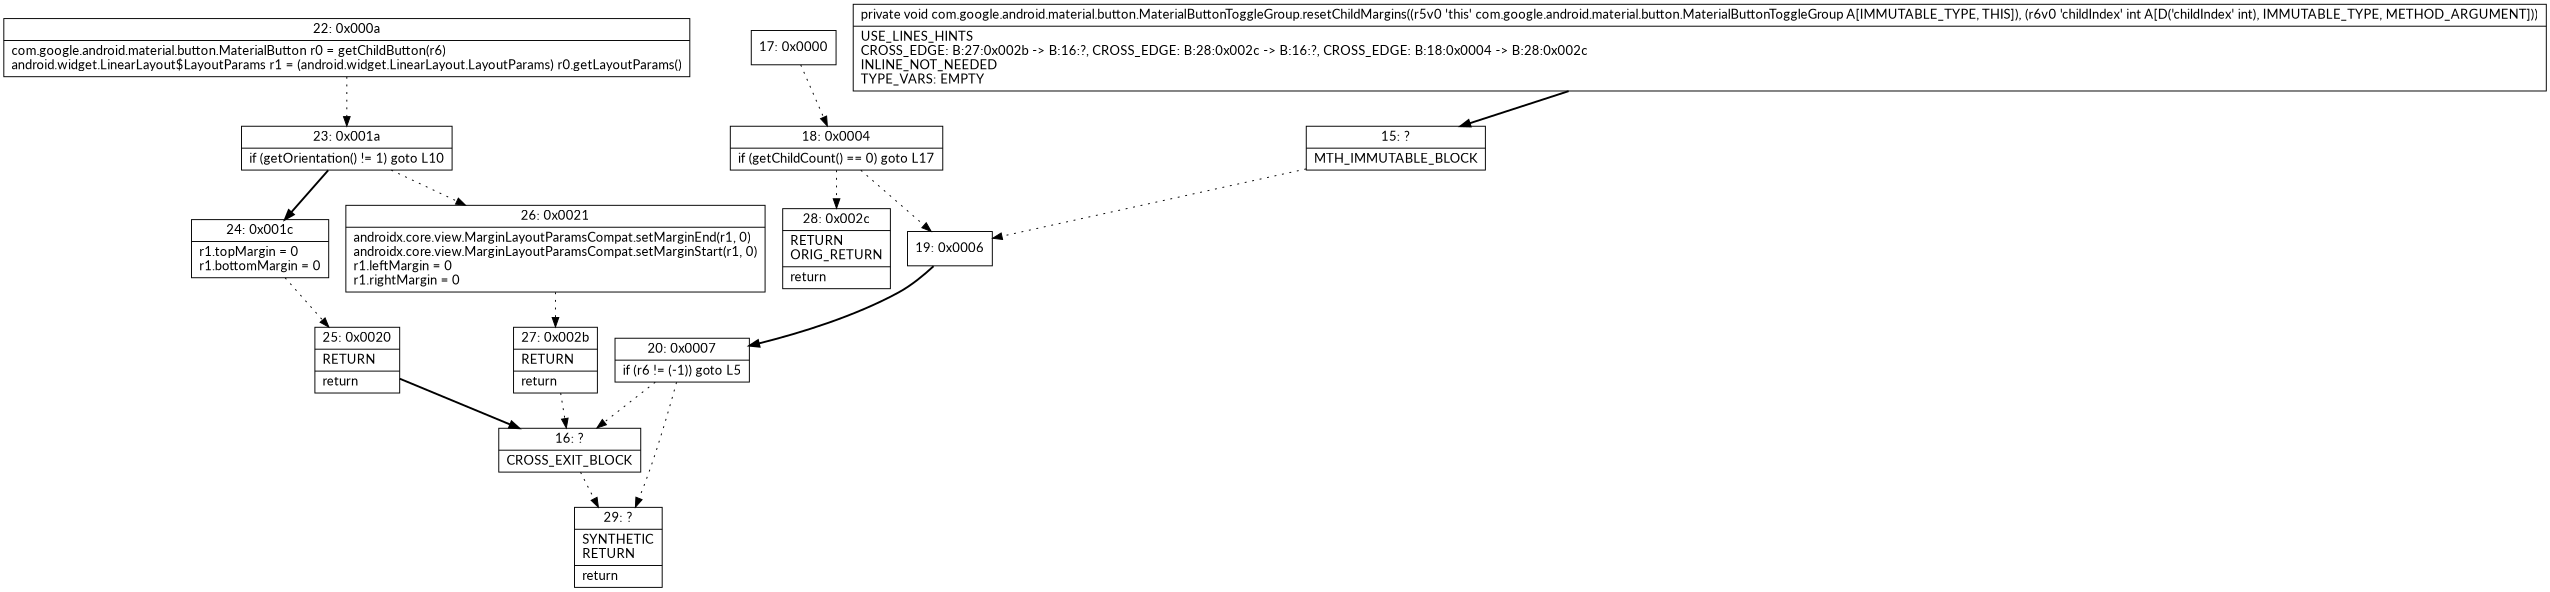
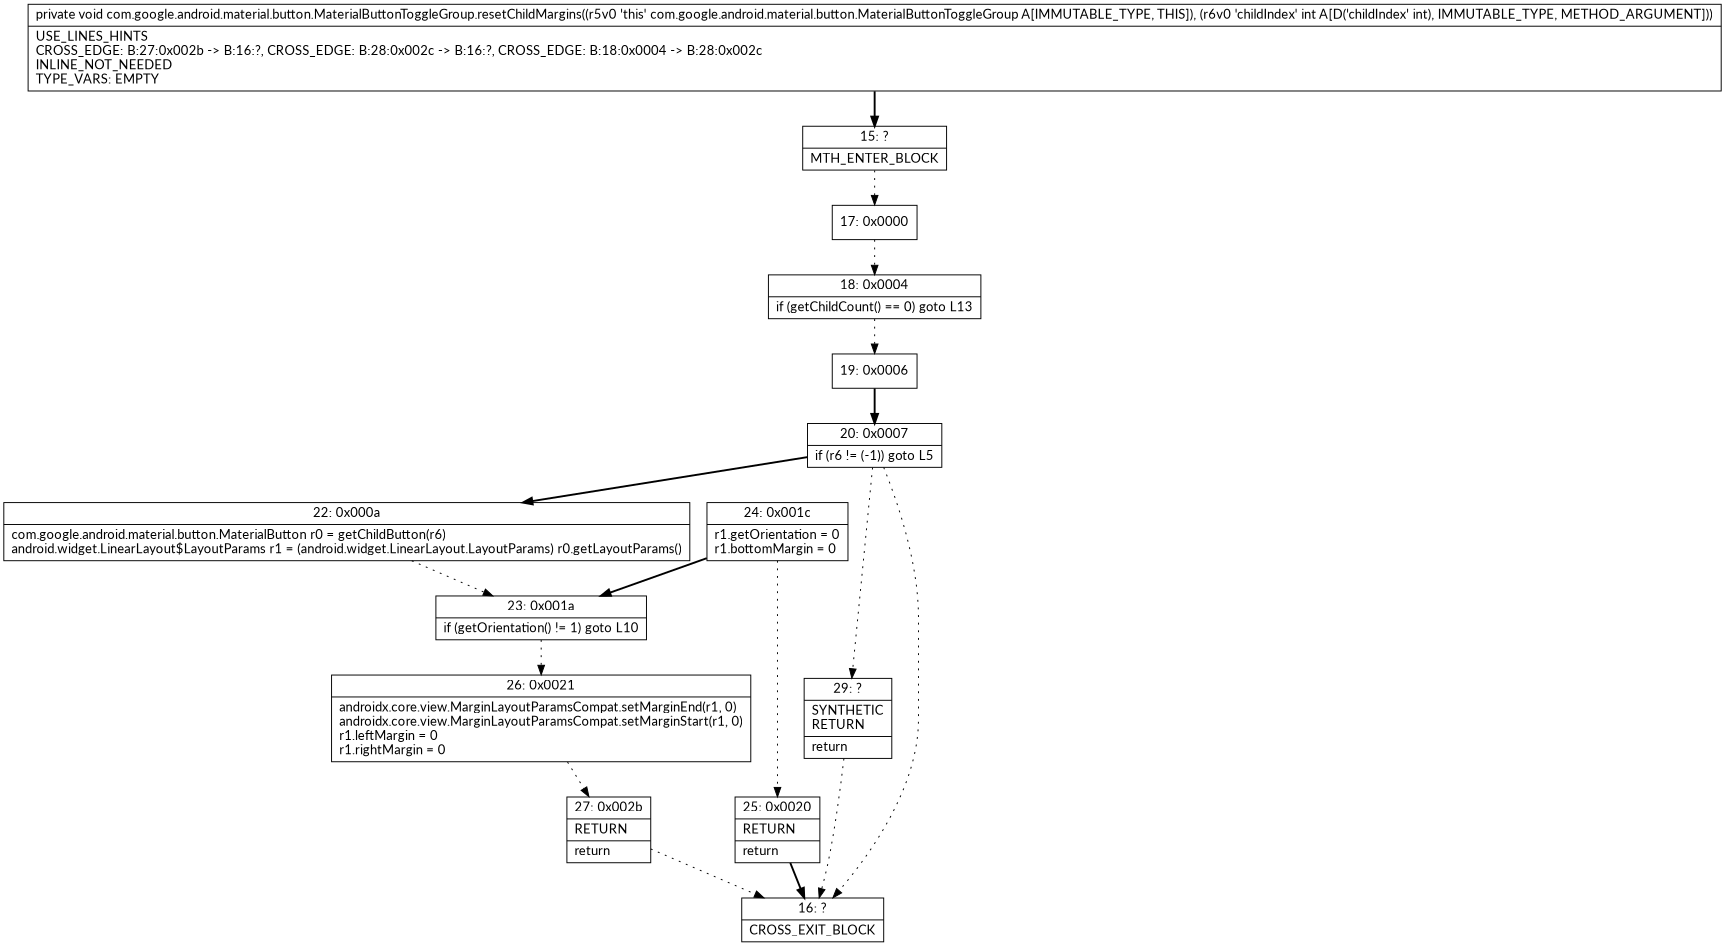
(837, 159) -> (875, 307)
(1396, 159) -> (875, 159)
(310, 191) -> (658, 575)
(1154, 203) -> (875, 183)
(837, 249) -> none
(249, 252) -> (777, 535)
none -> (670, 479)
(587, 486) -> (835, 824)
